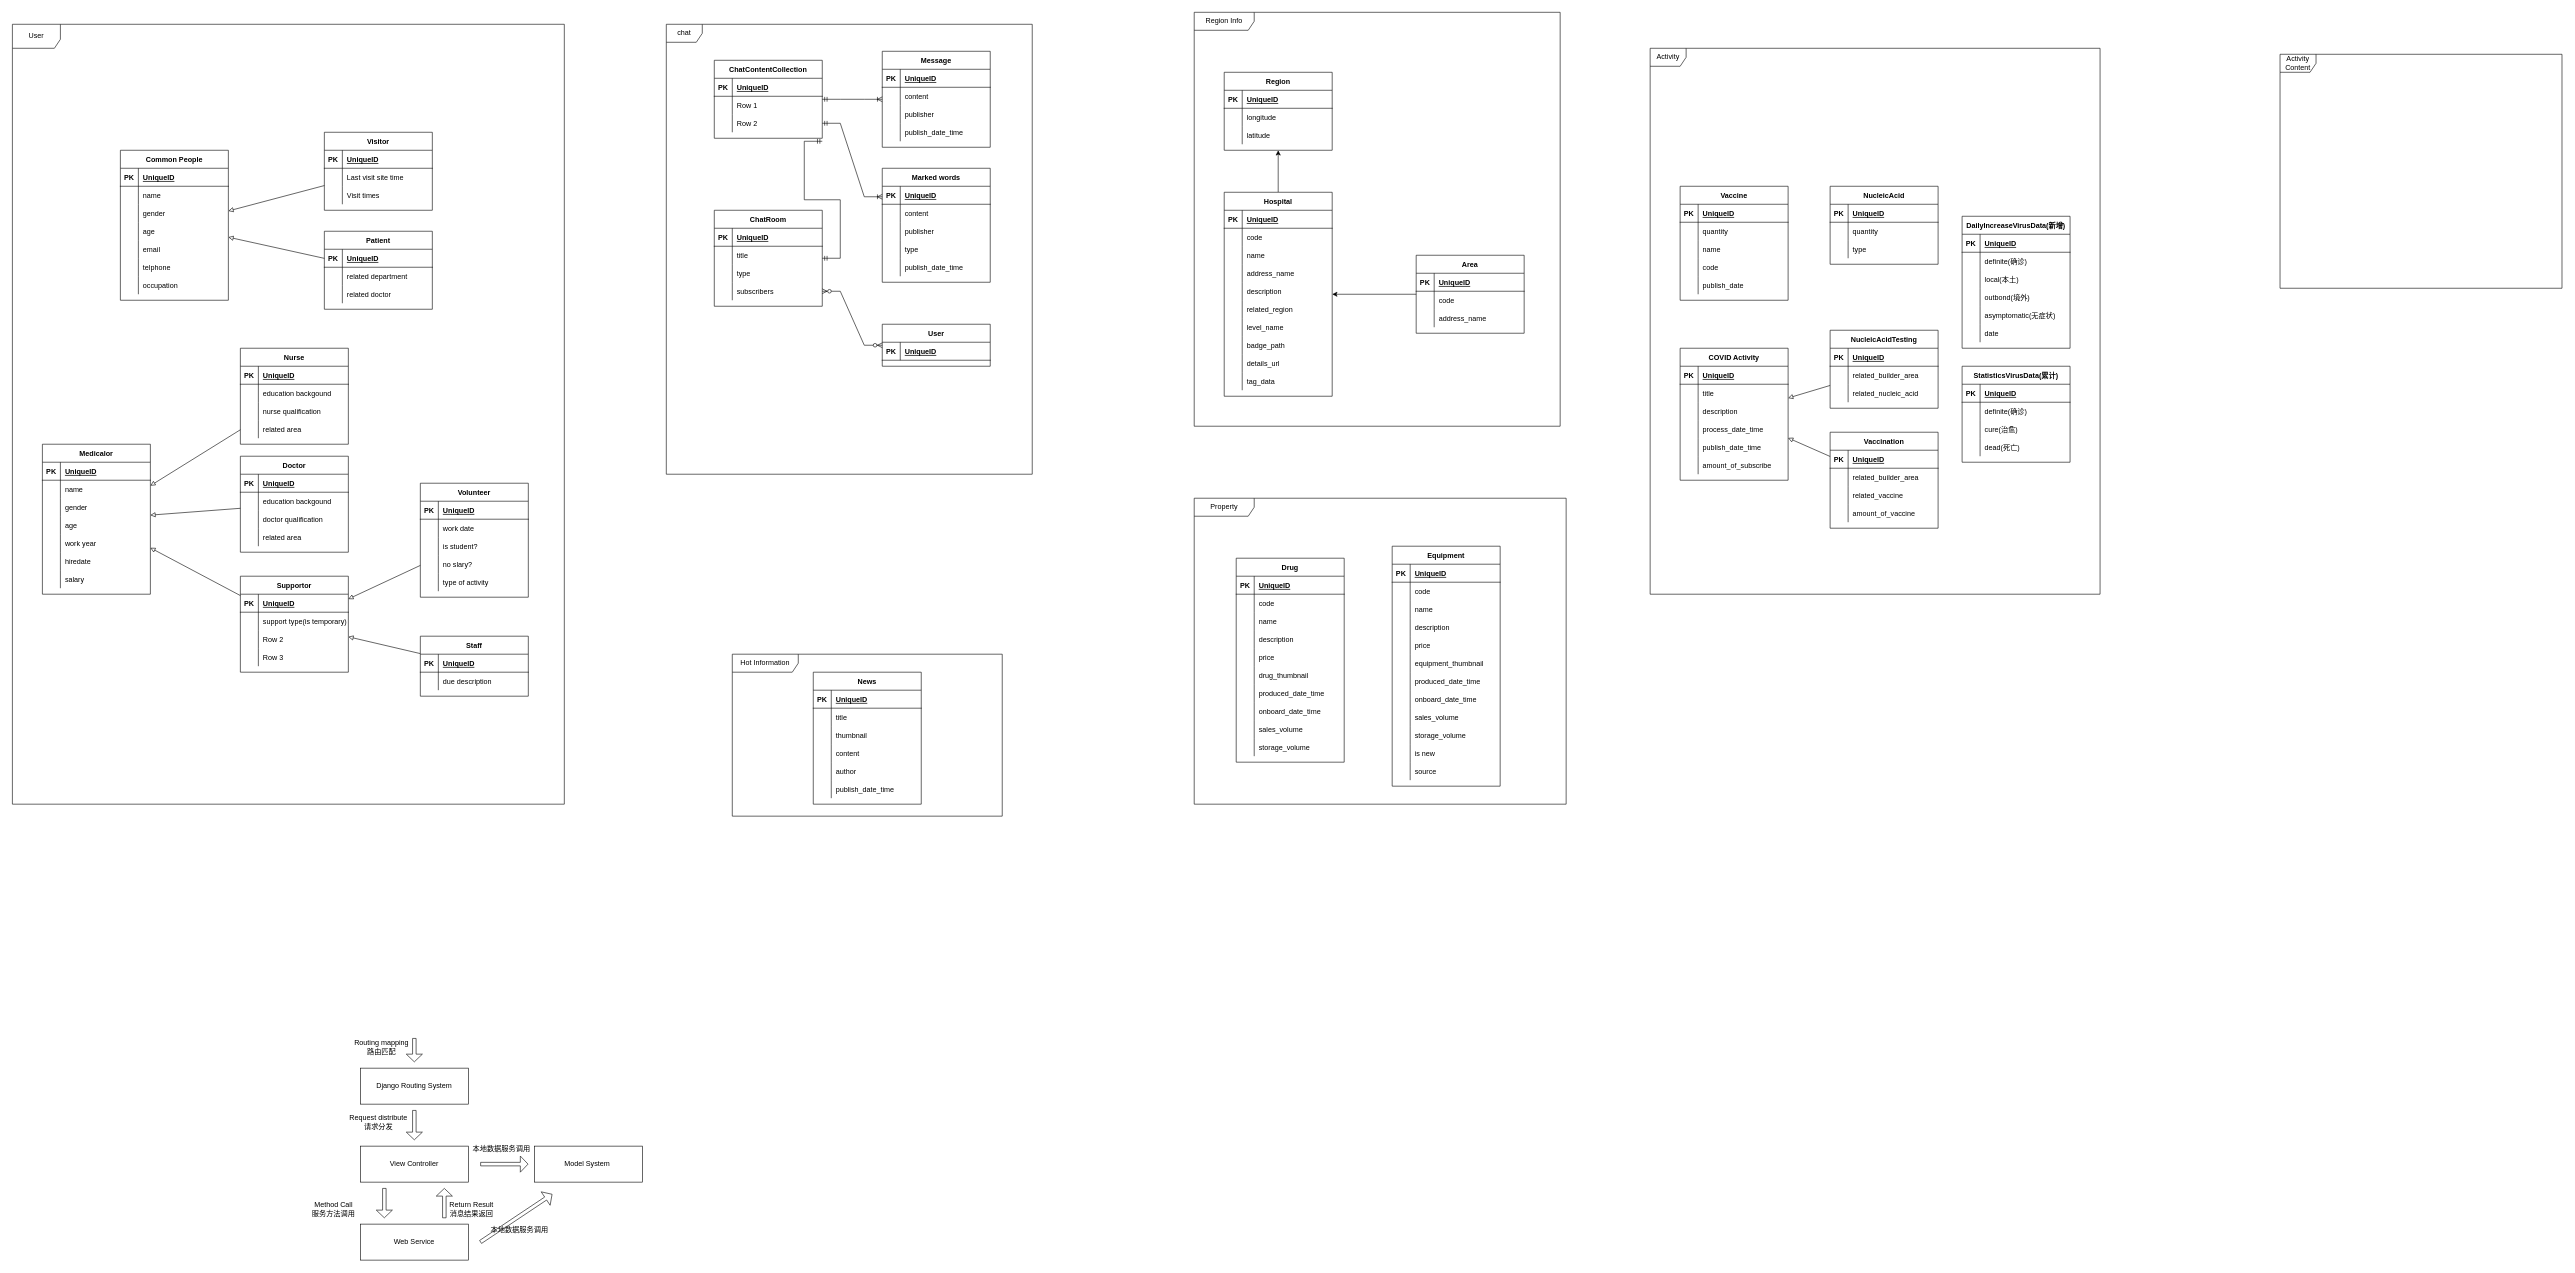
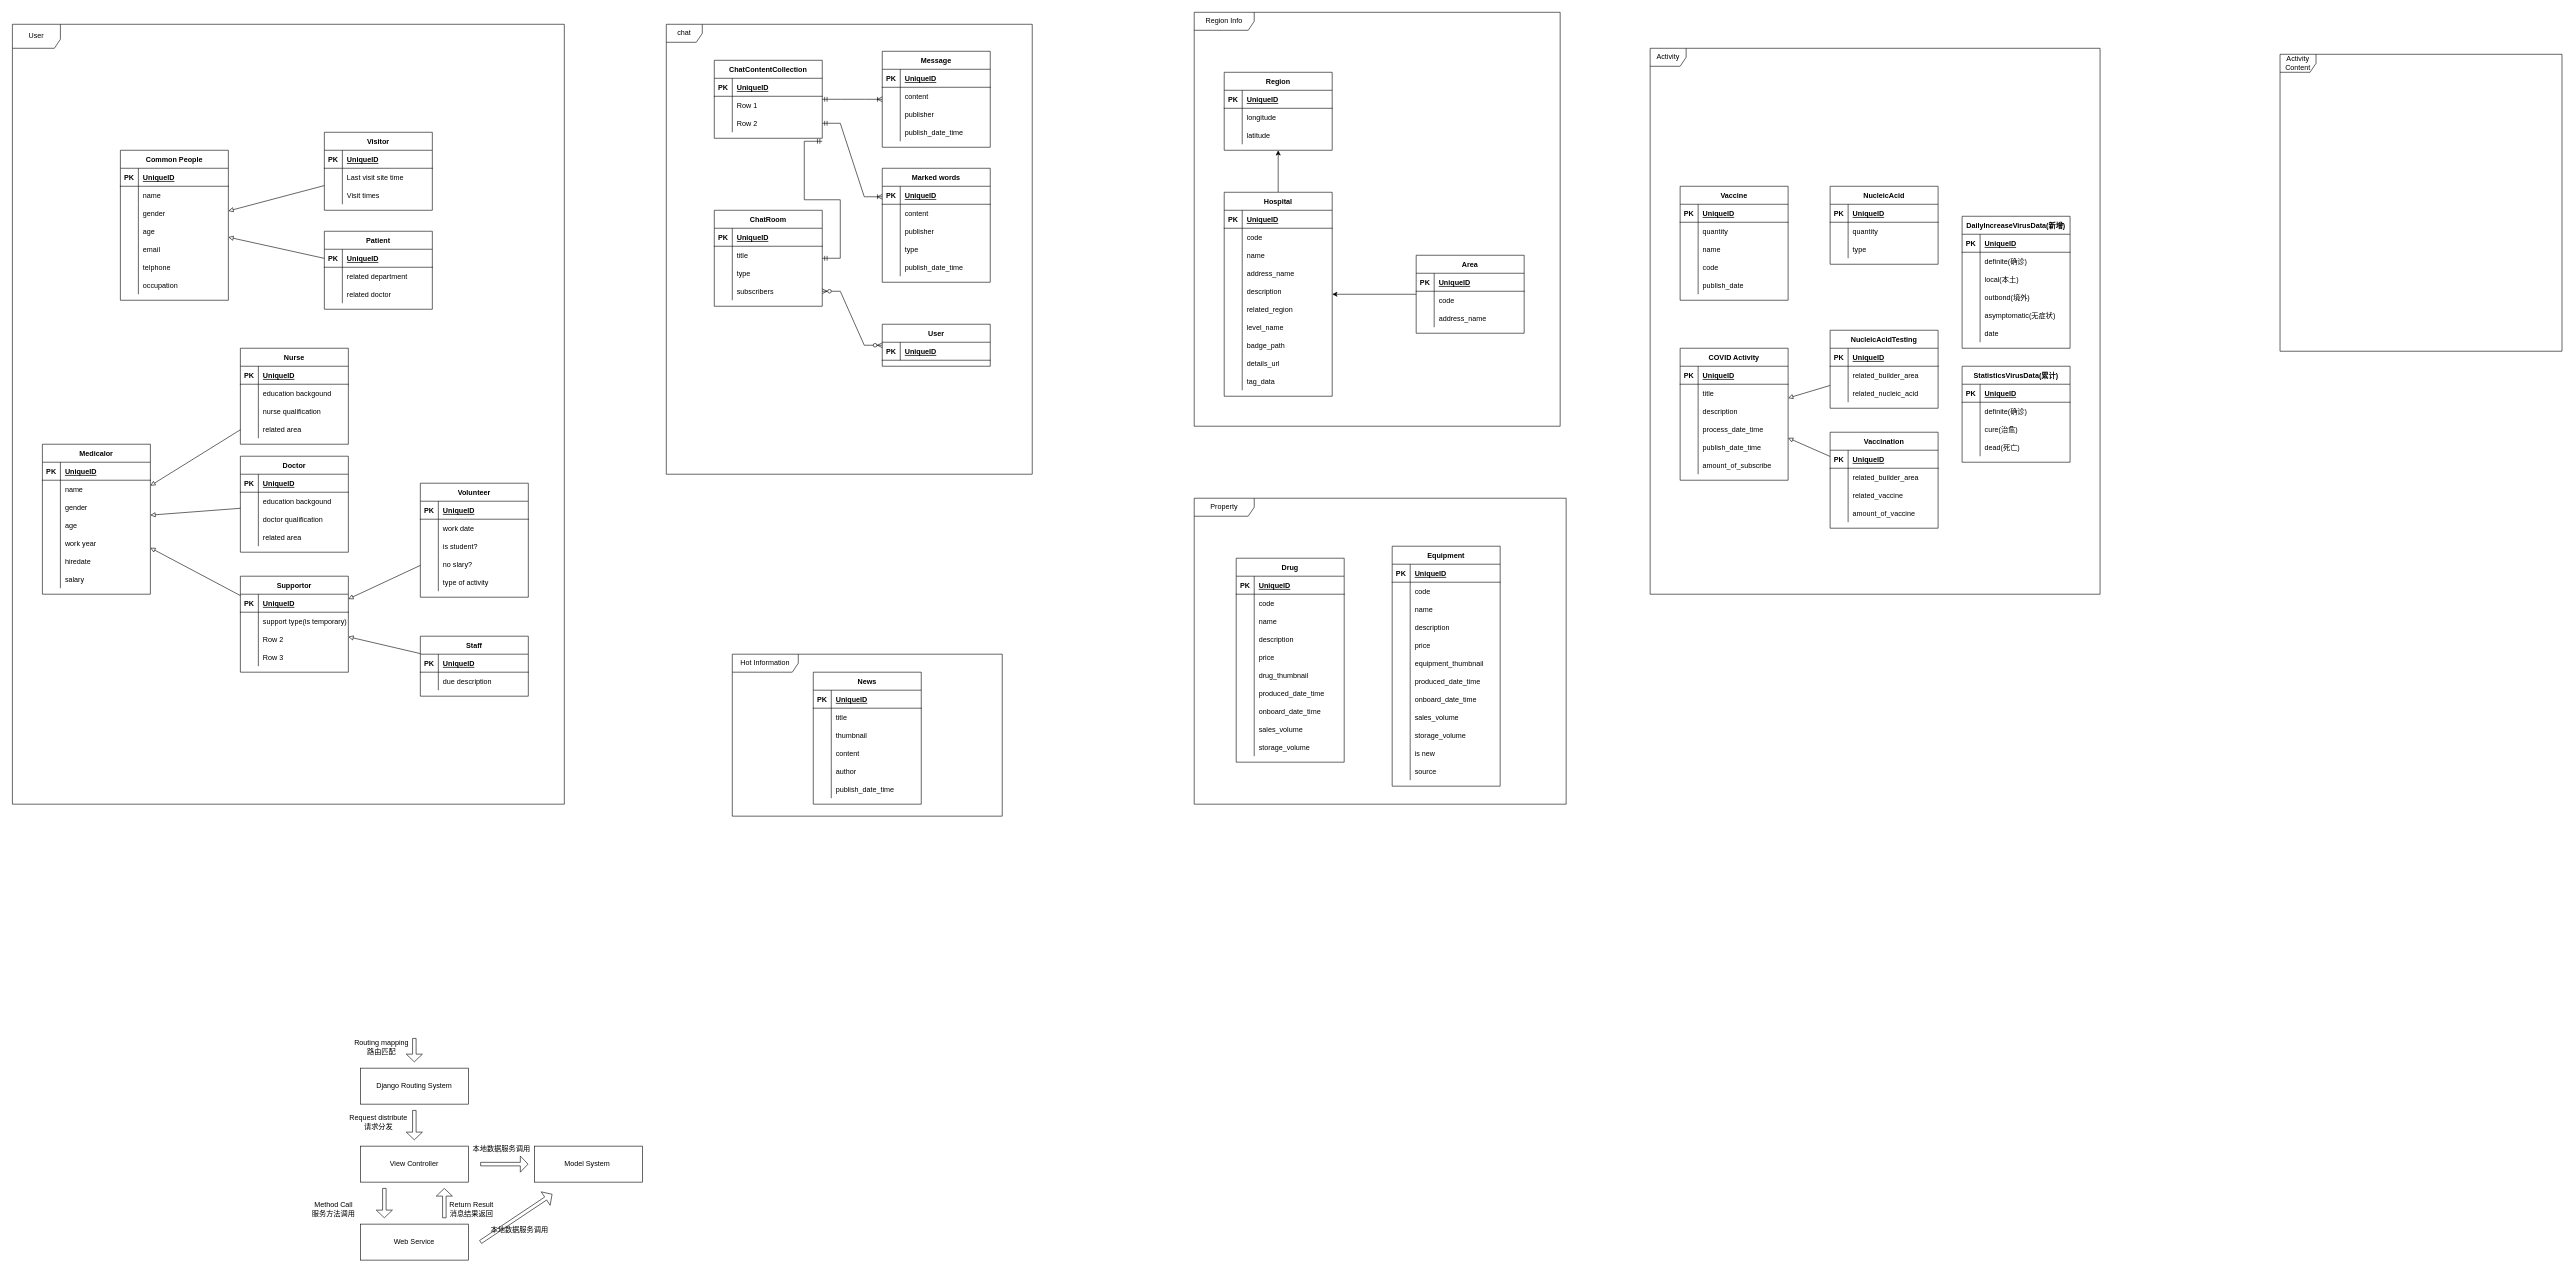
(2421, 171) -> (2421, 203)
